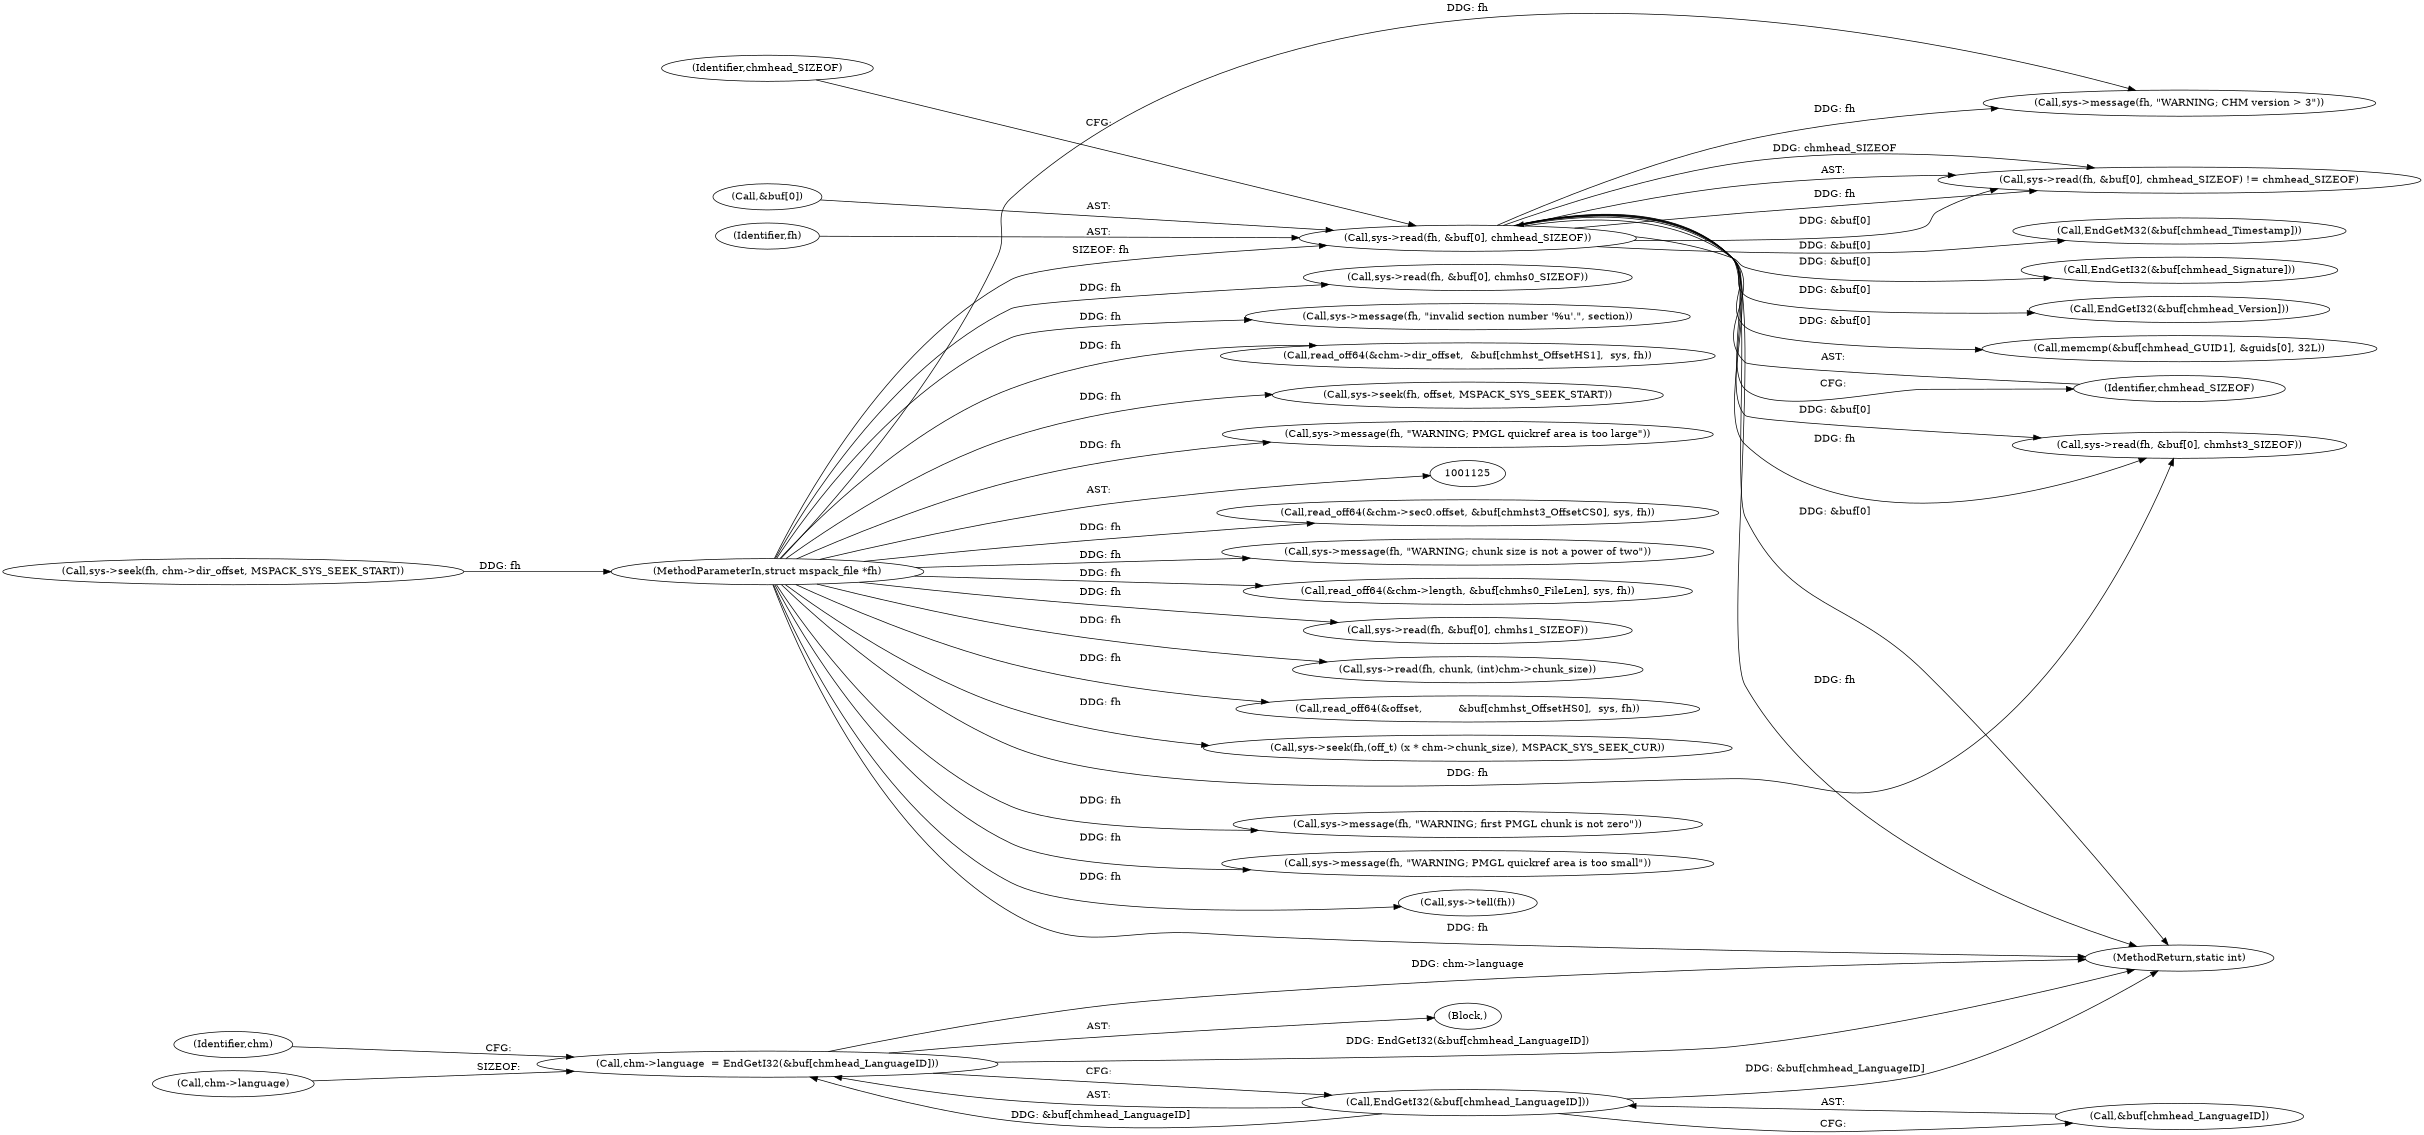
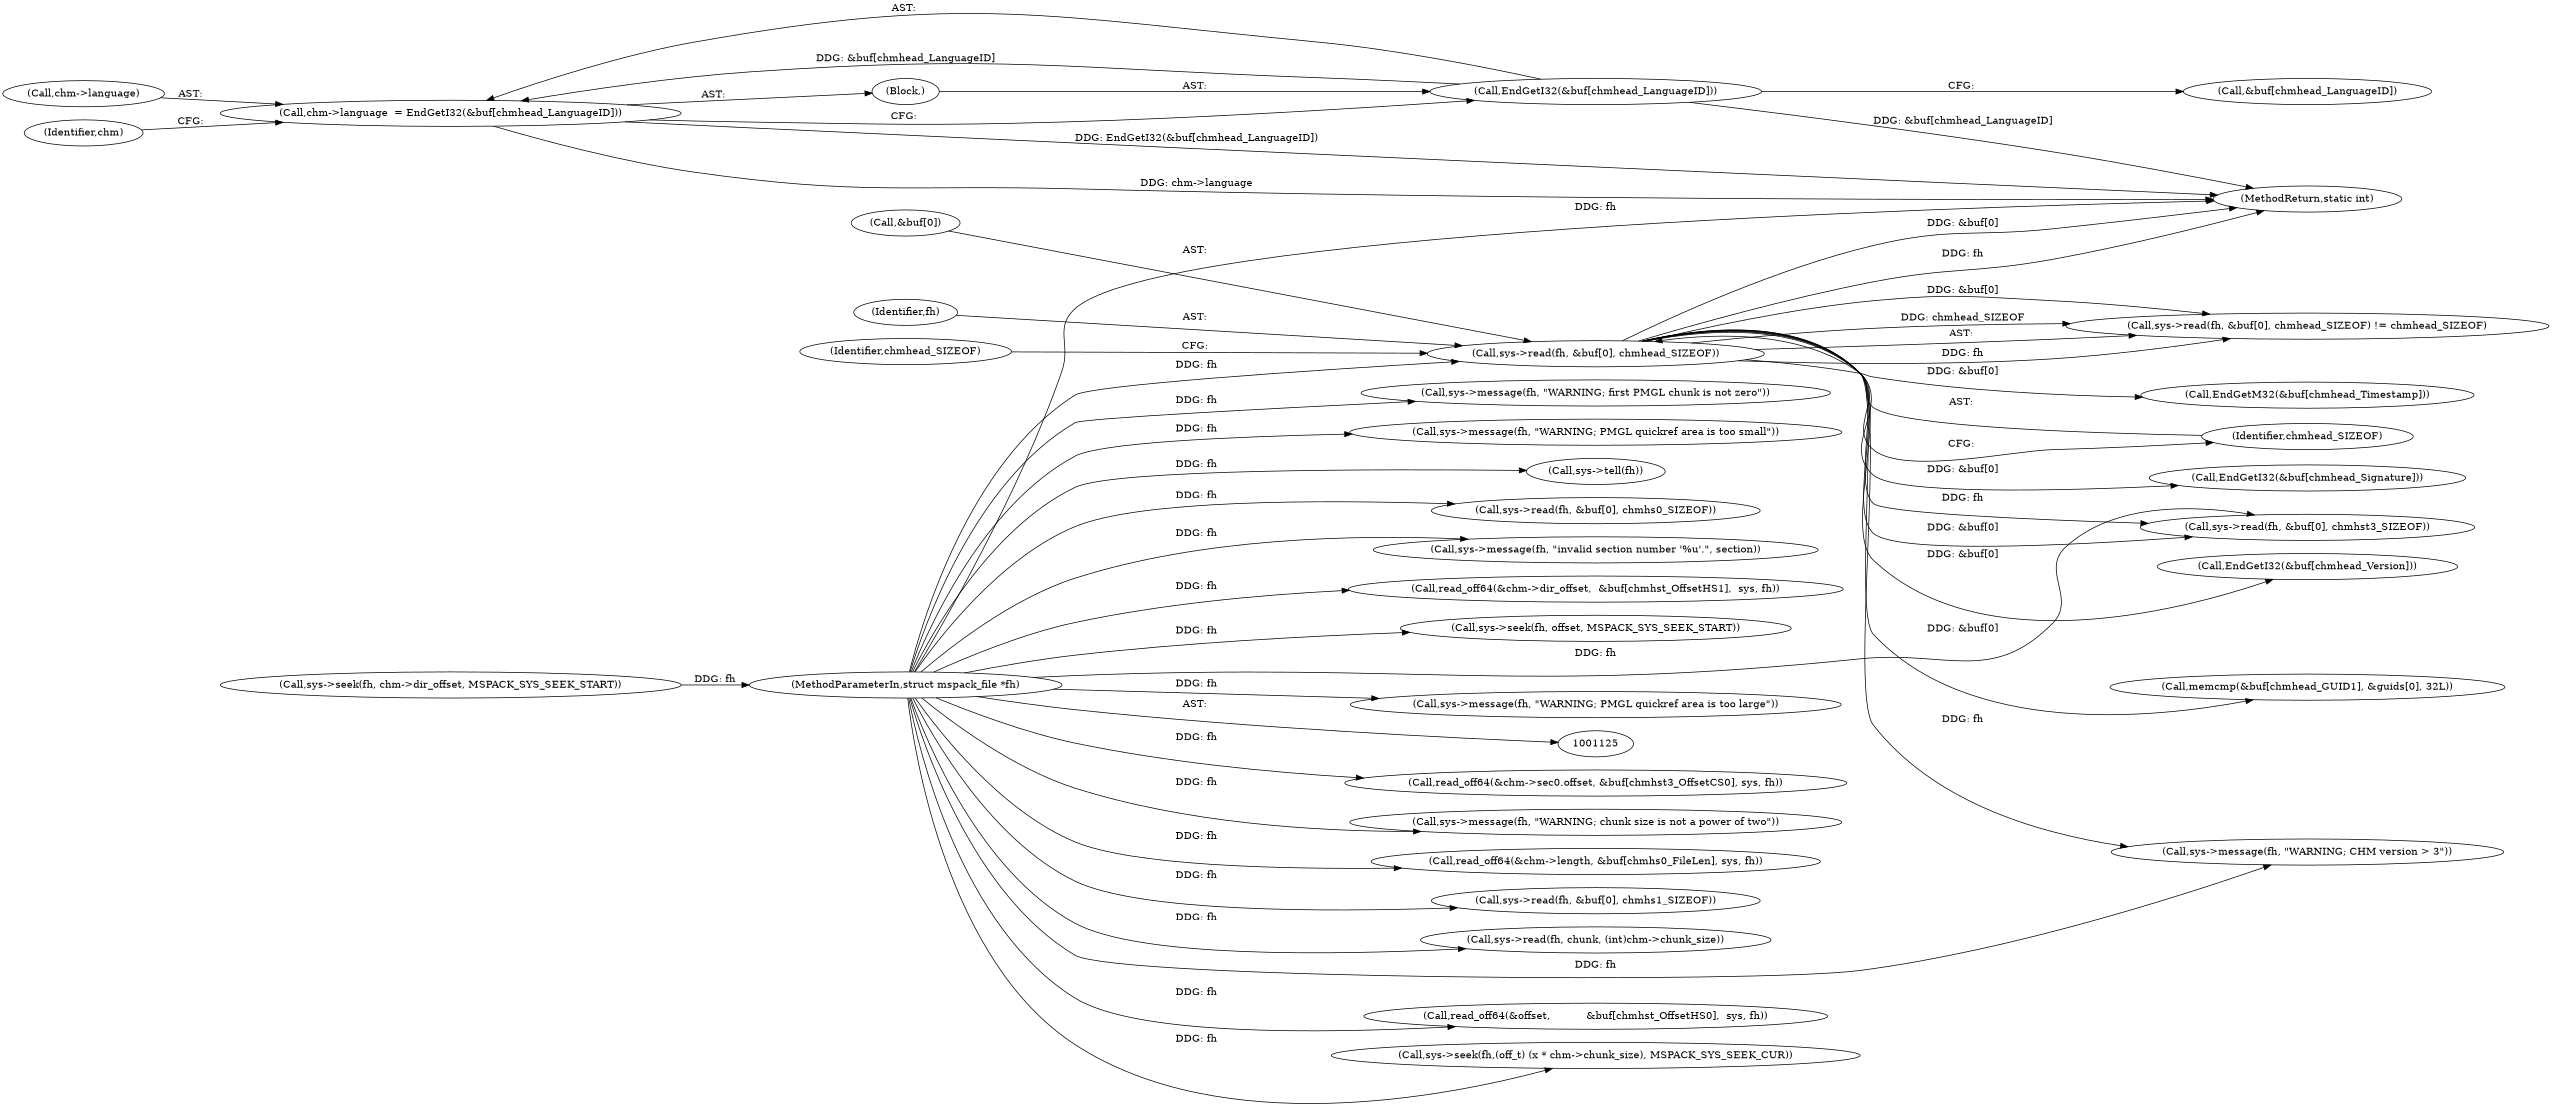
(1101, 250) -> (1197, 365)
(500, 1067) -> (192, 94)
(1847, 1110) -> (1181, 92)
